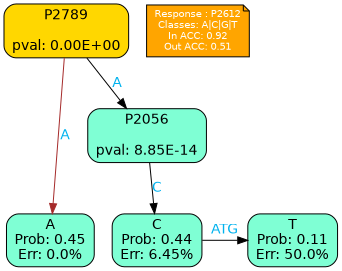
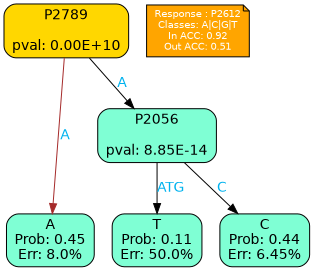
(66, 31) -> (66, 31)
(50, 240) -> (50, 240)
(220, 240) -> (157, 183)
